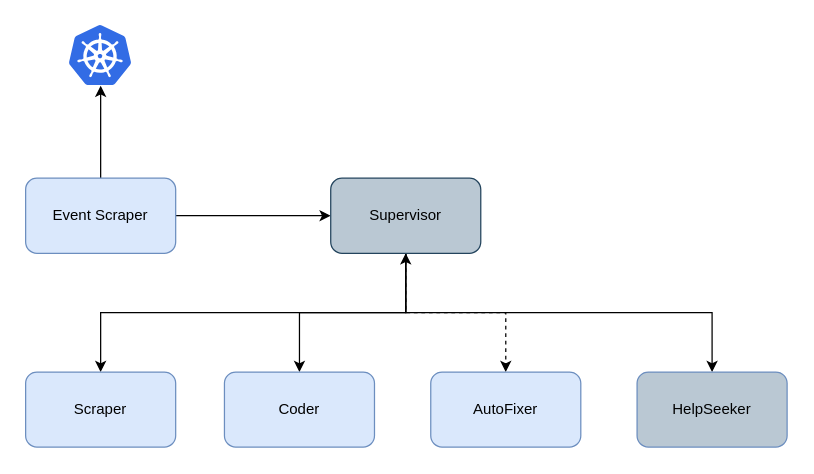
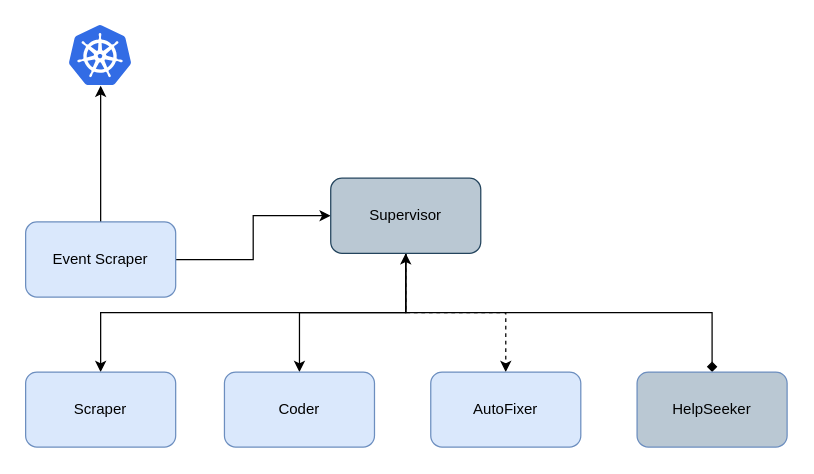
(101, 216) -> (101, 259)
(712, 362) -> (712, 361)
